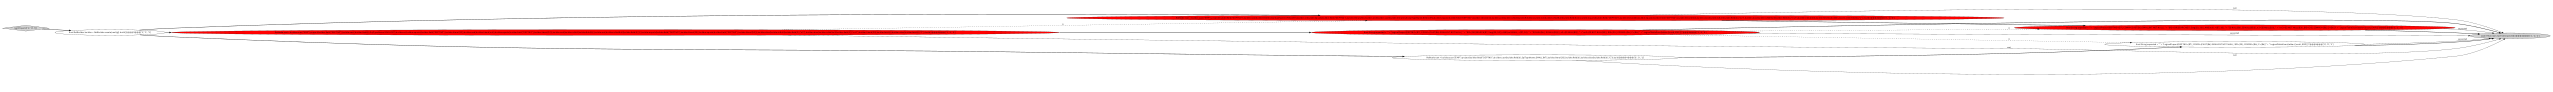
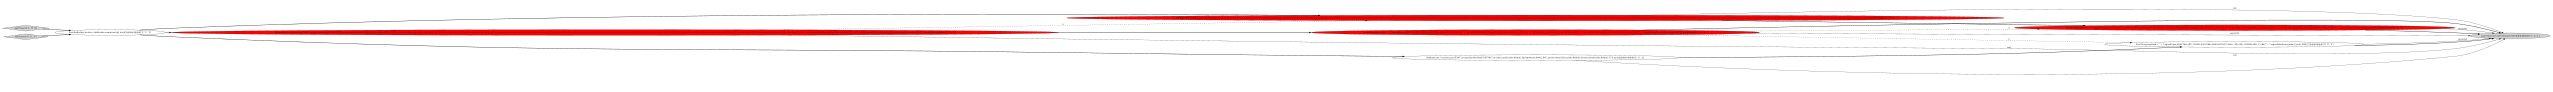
none -> (26, 37)
